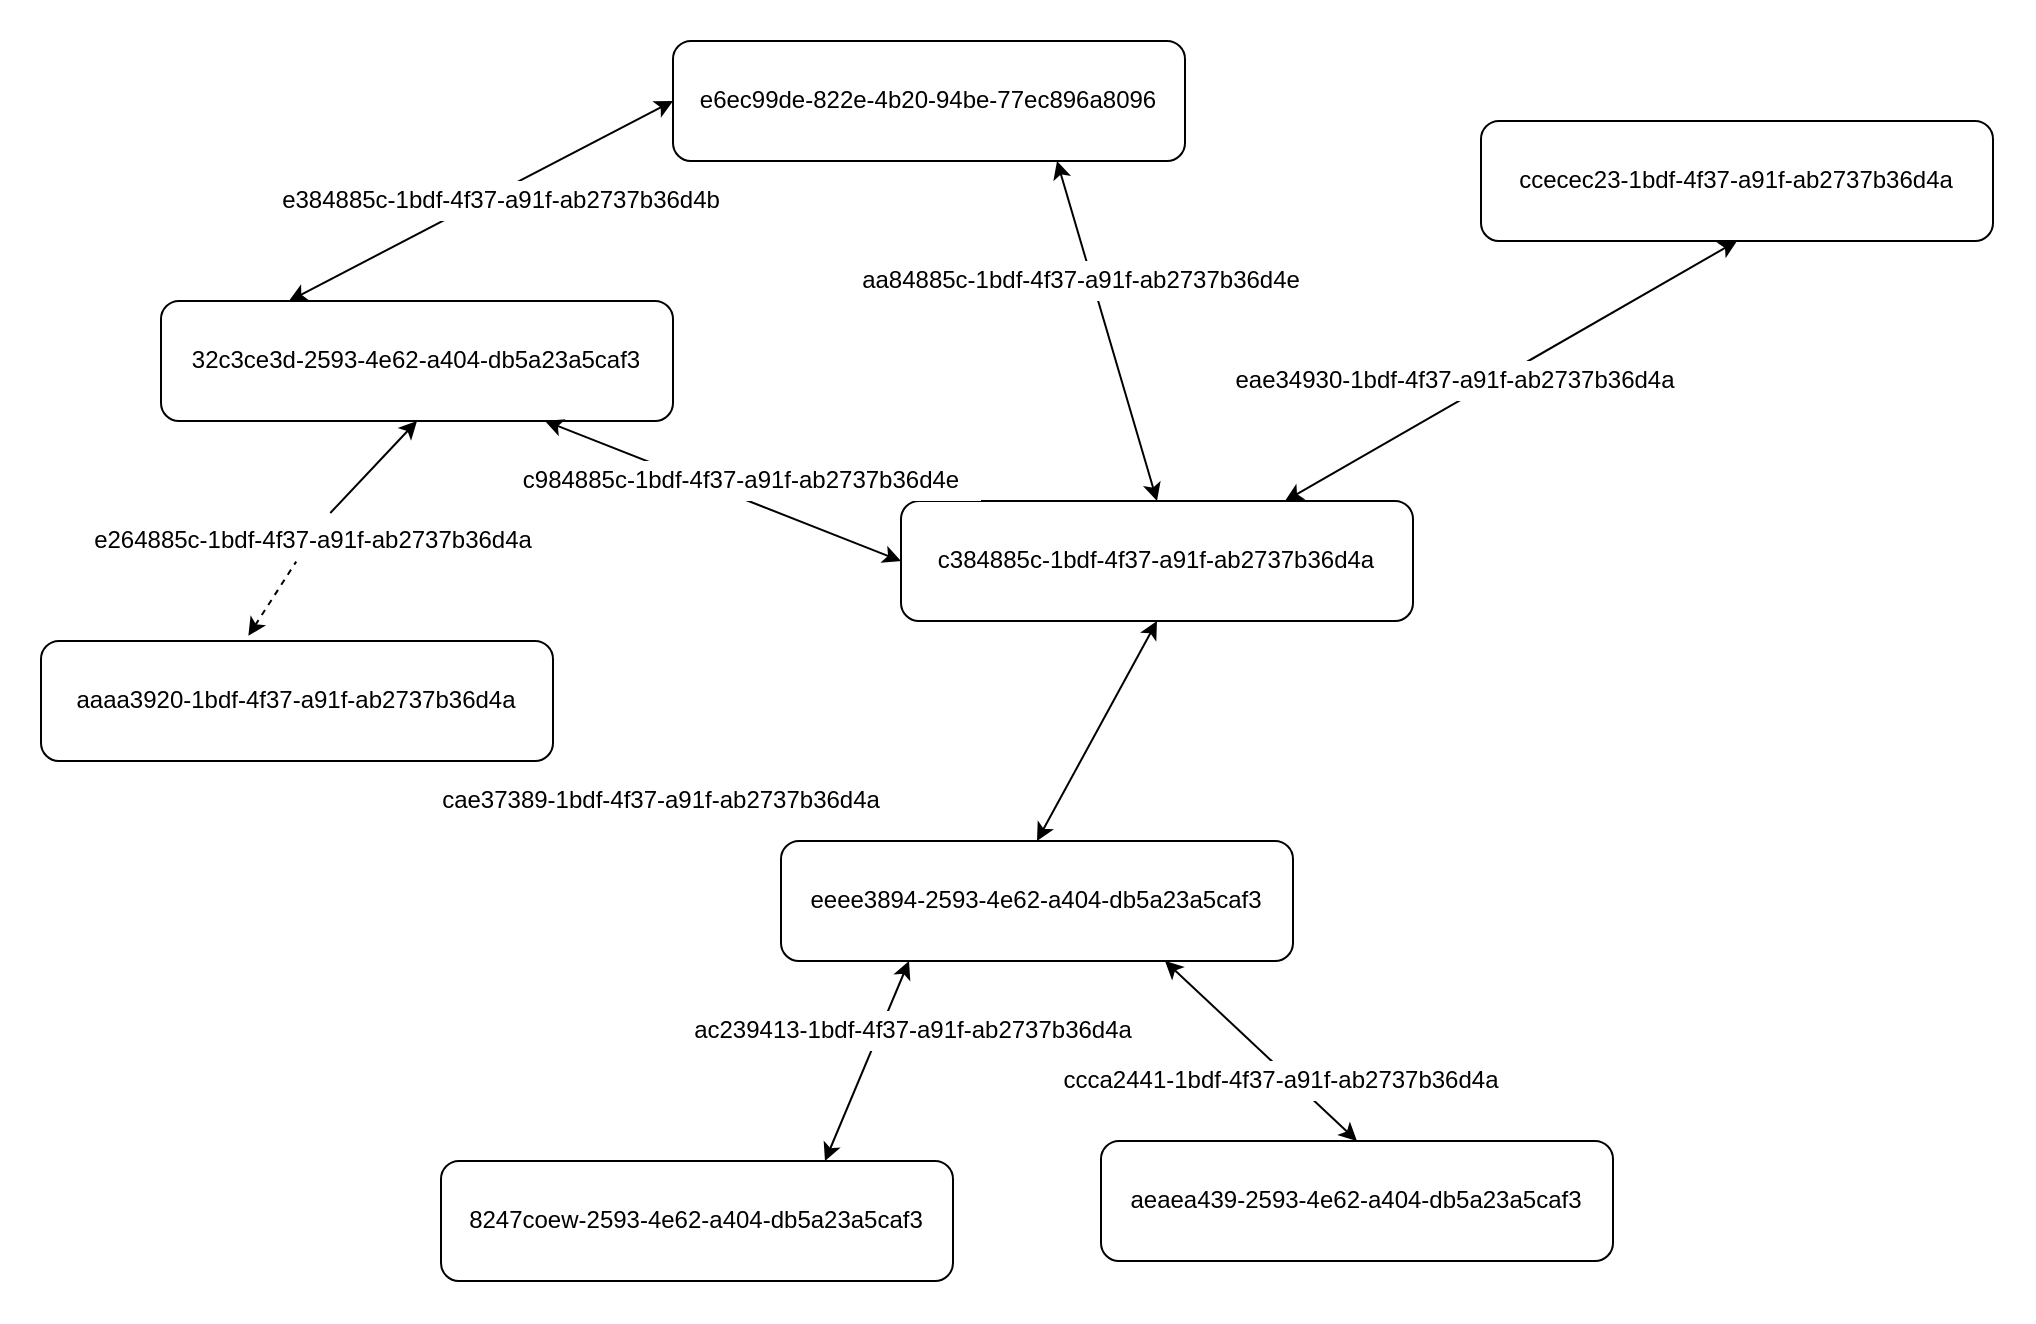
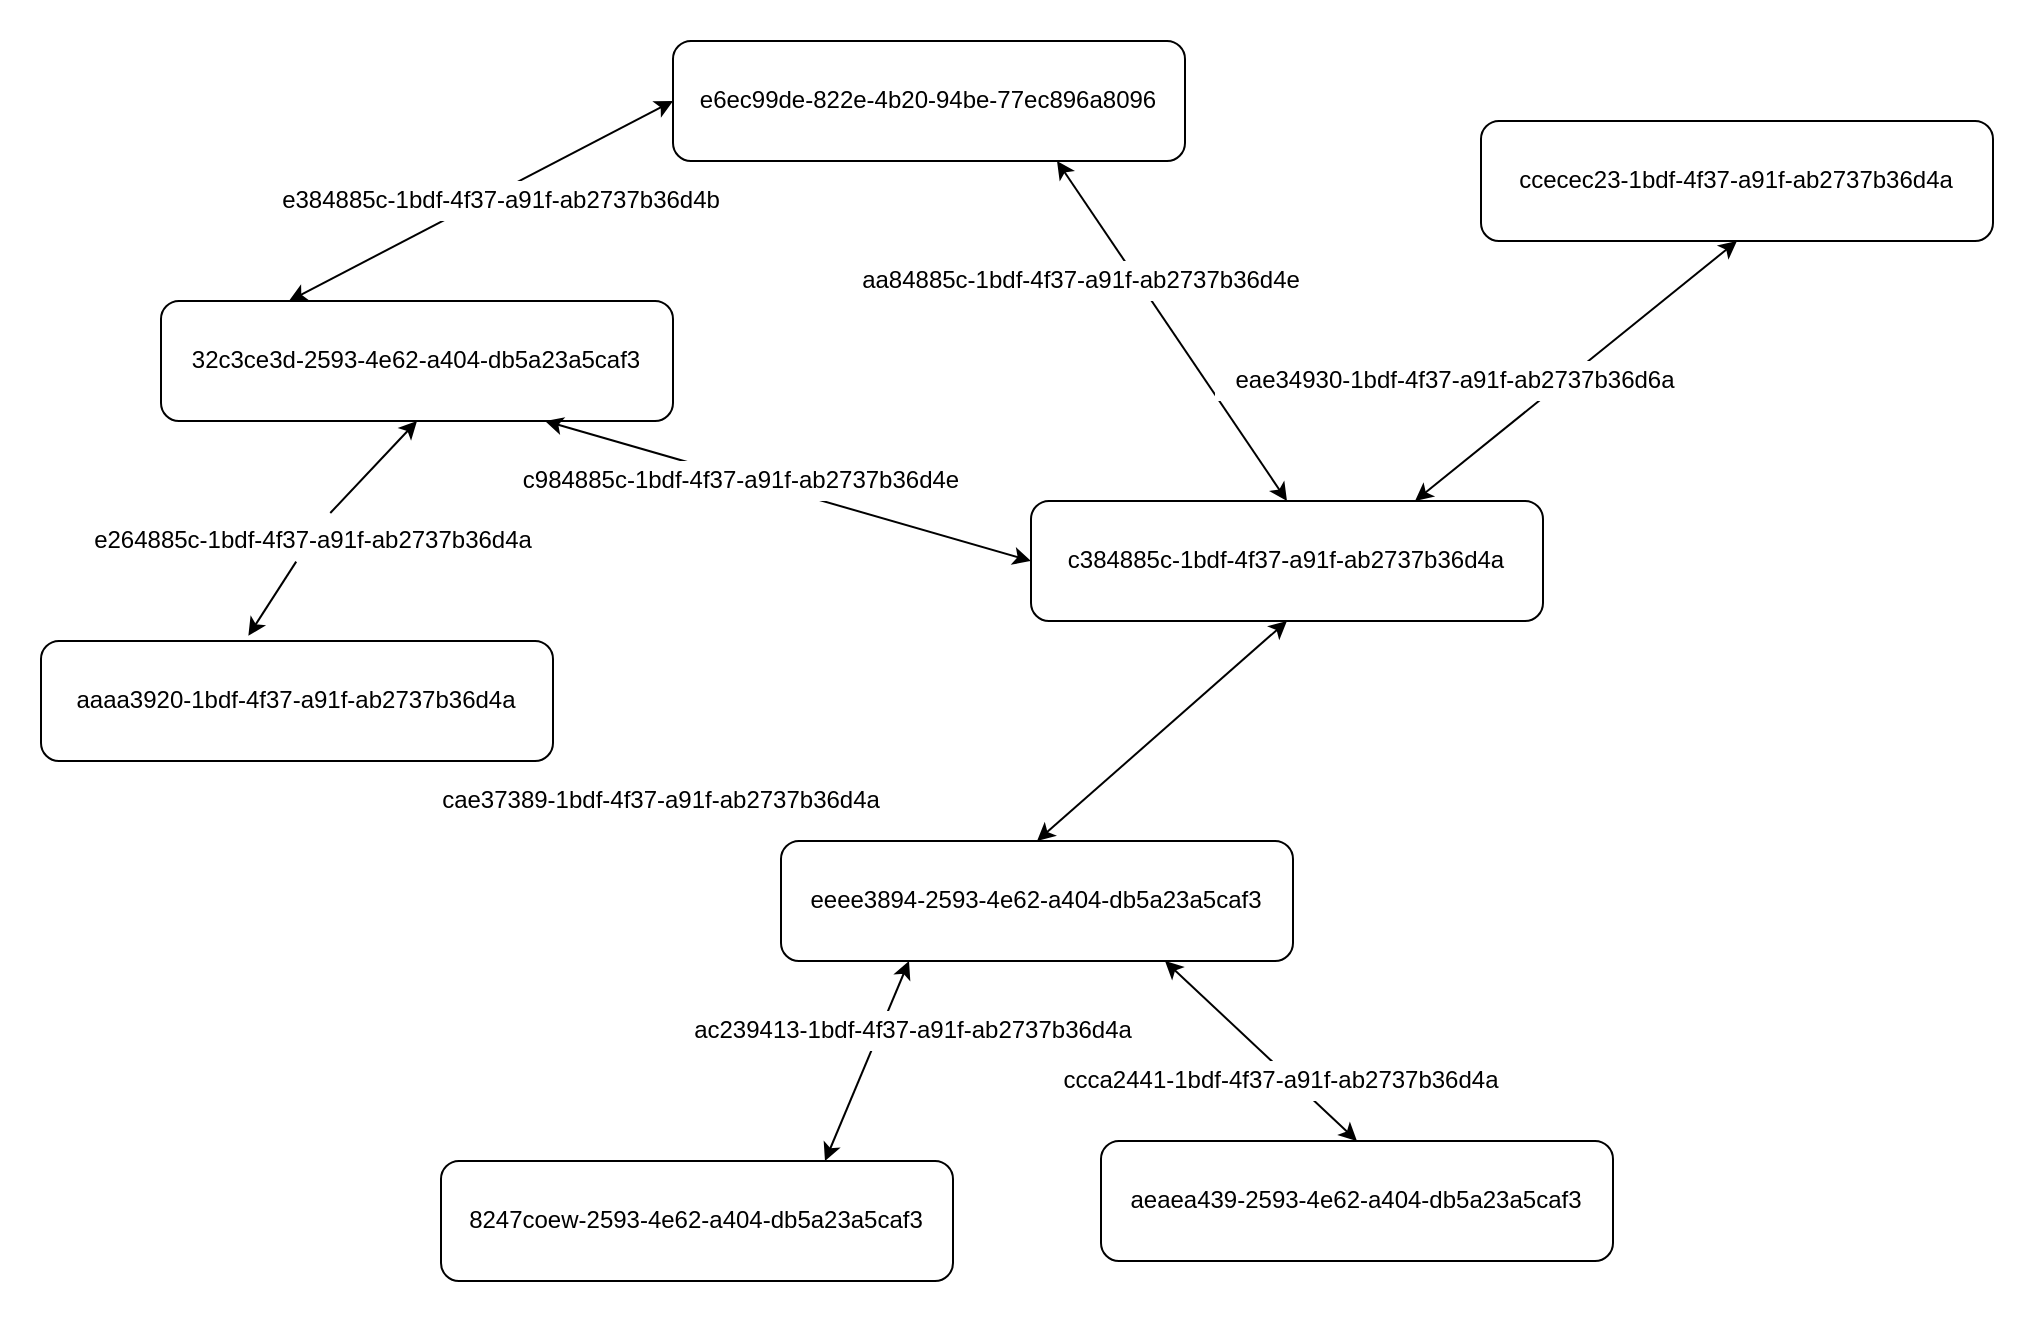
(1456, 381) -> (1456, 381)
(1157, 561) -> (1287, 561)
(276, 593) -> (276, 593)
